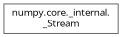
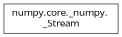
(61, 19) -> (61, 19)
